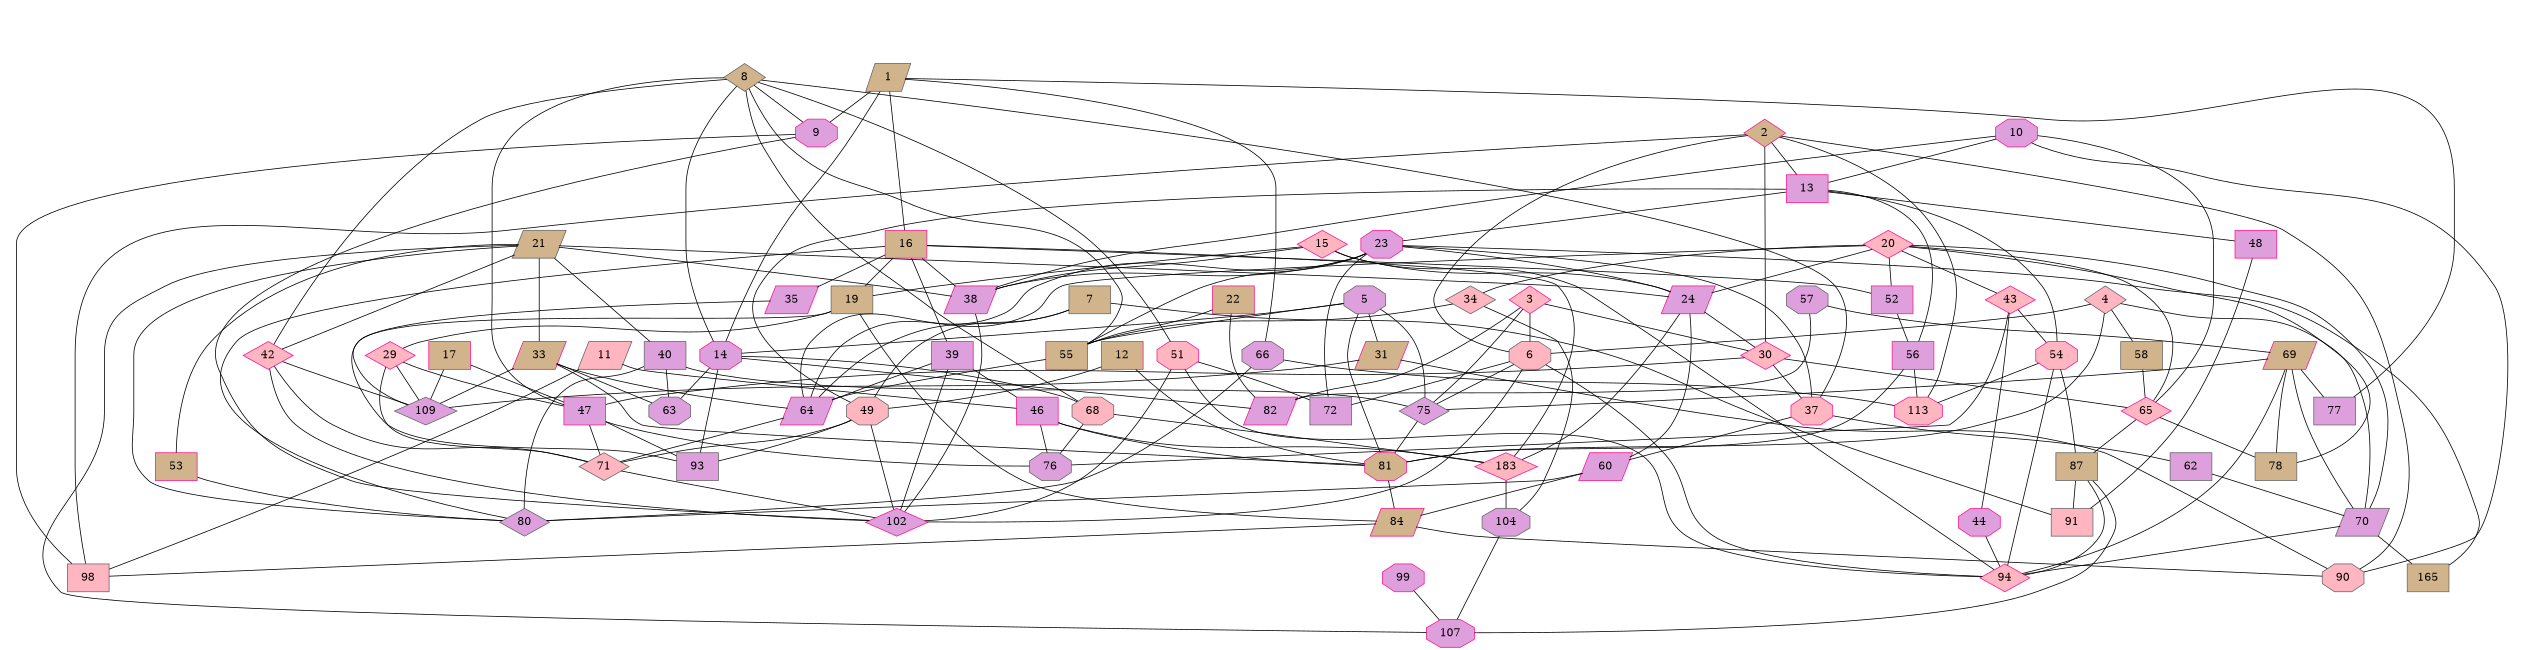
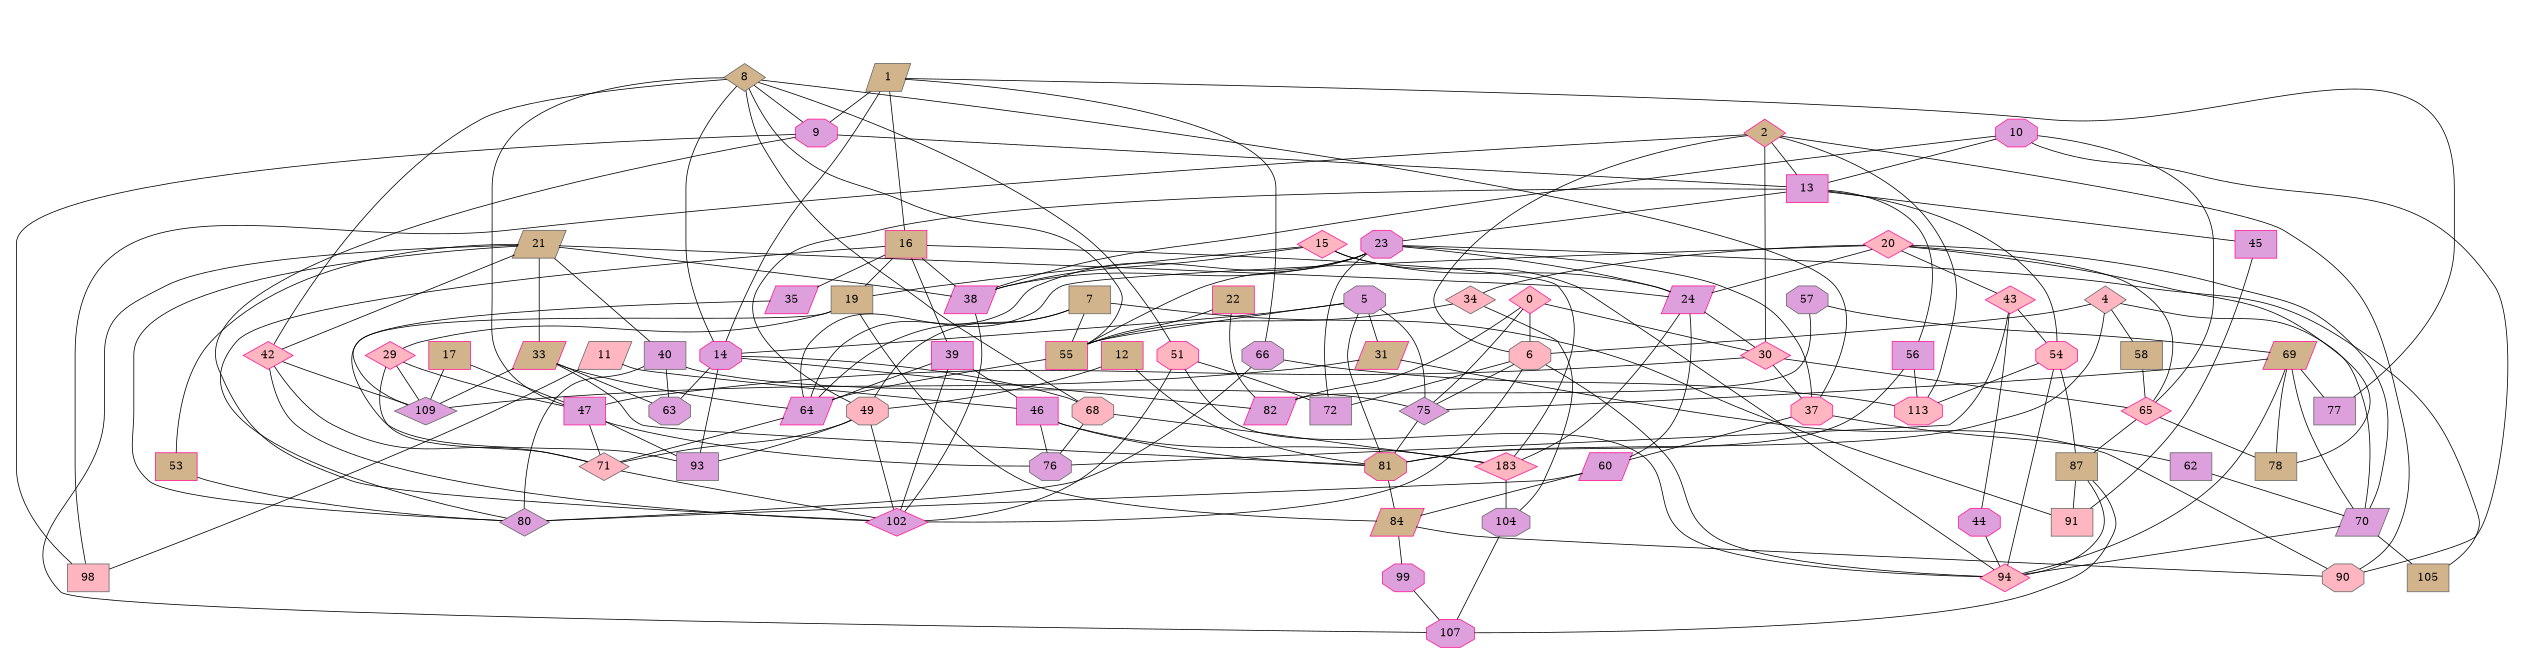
none -> (1241, 157)
(2256, 244) -> (2256, 244)
(1530, 300) -> (1530, 300)
(1892, 300) -> none
none -> (1080, 324)
(743, 550) -> (1400, 550)
(2428, 578) -> (2428, 578)
